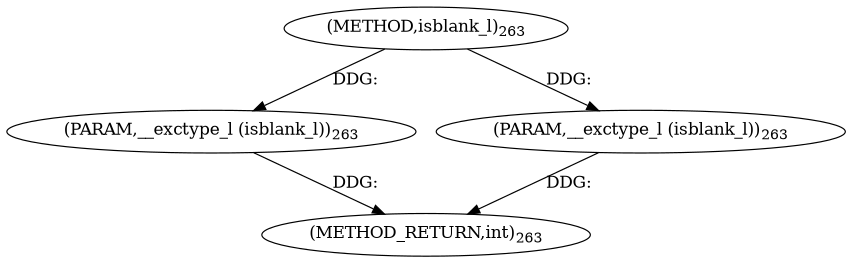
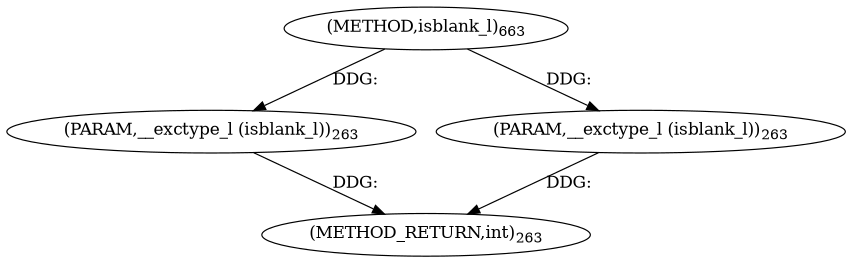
(512, 27) -> (512, 27)
